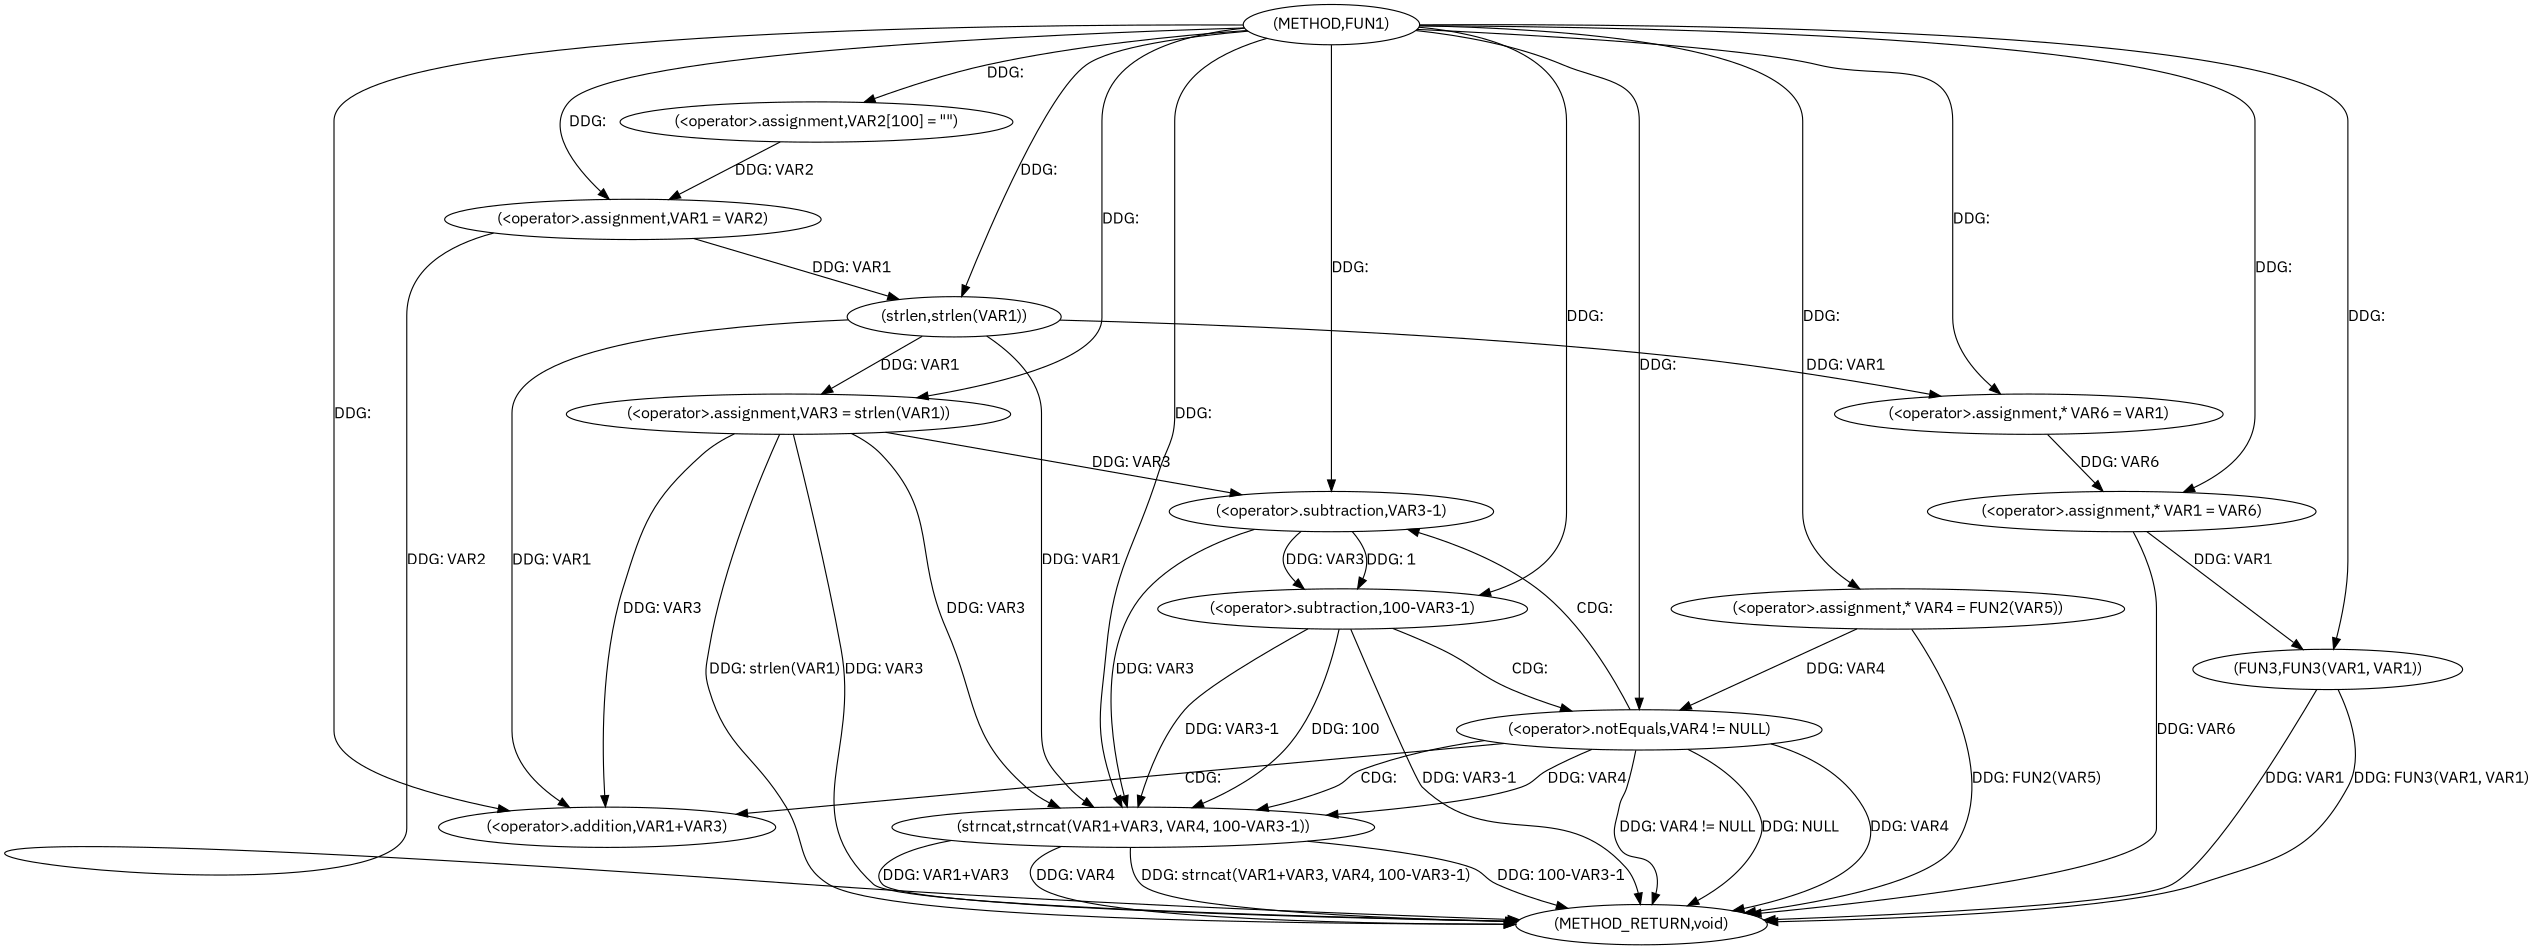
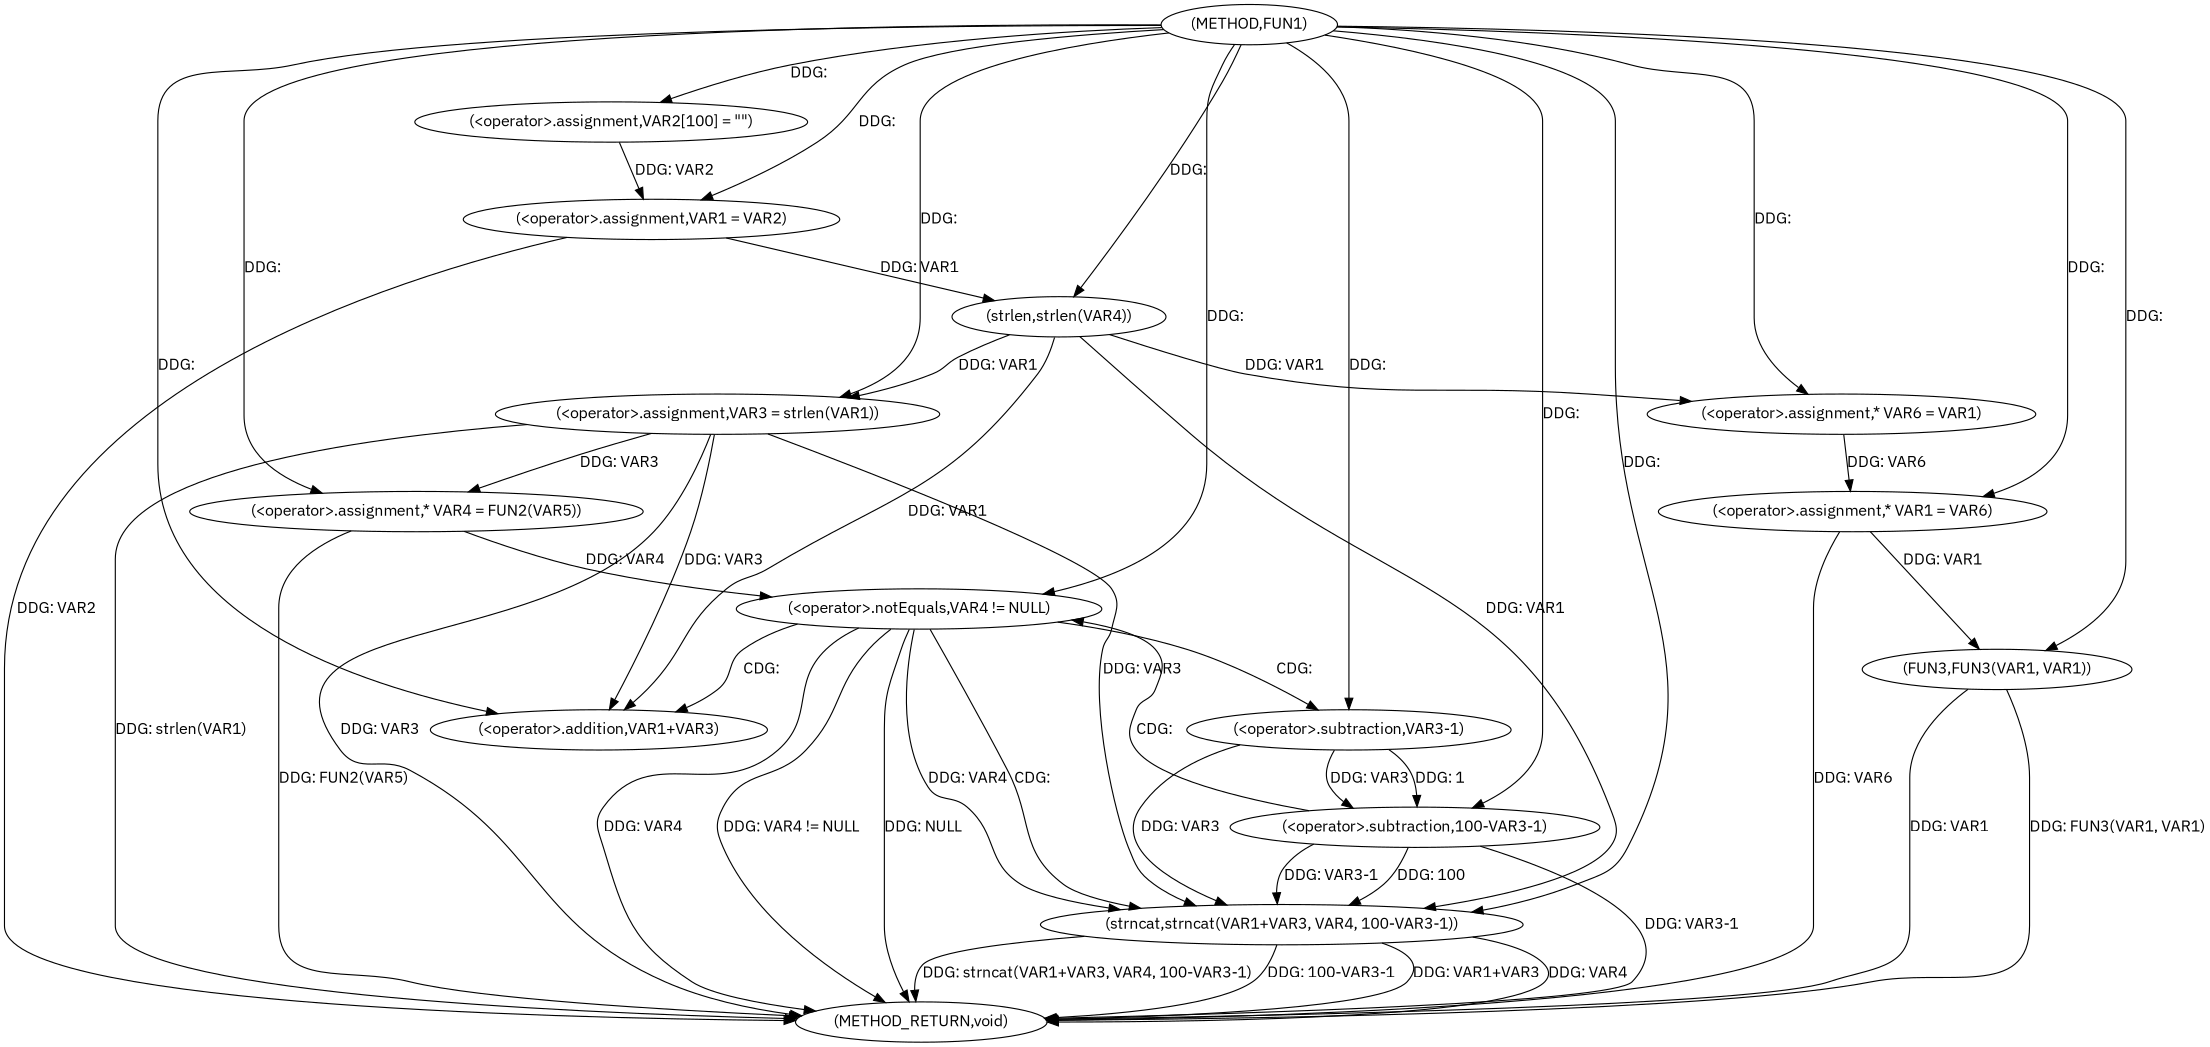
(954, 317) -> (1059, 317)
(1058, 463) -> (565, 459)
